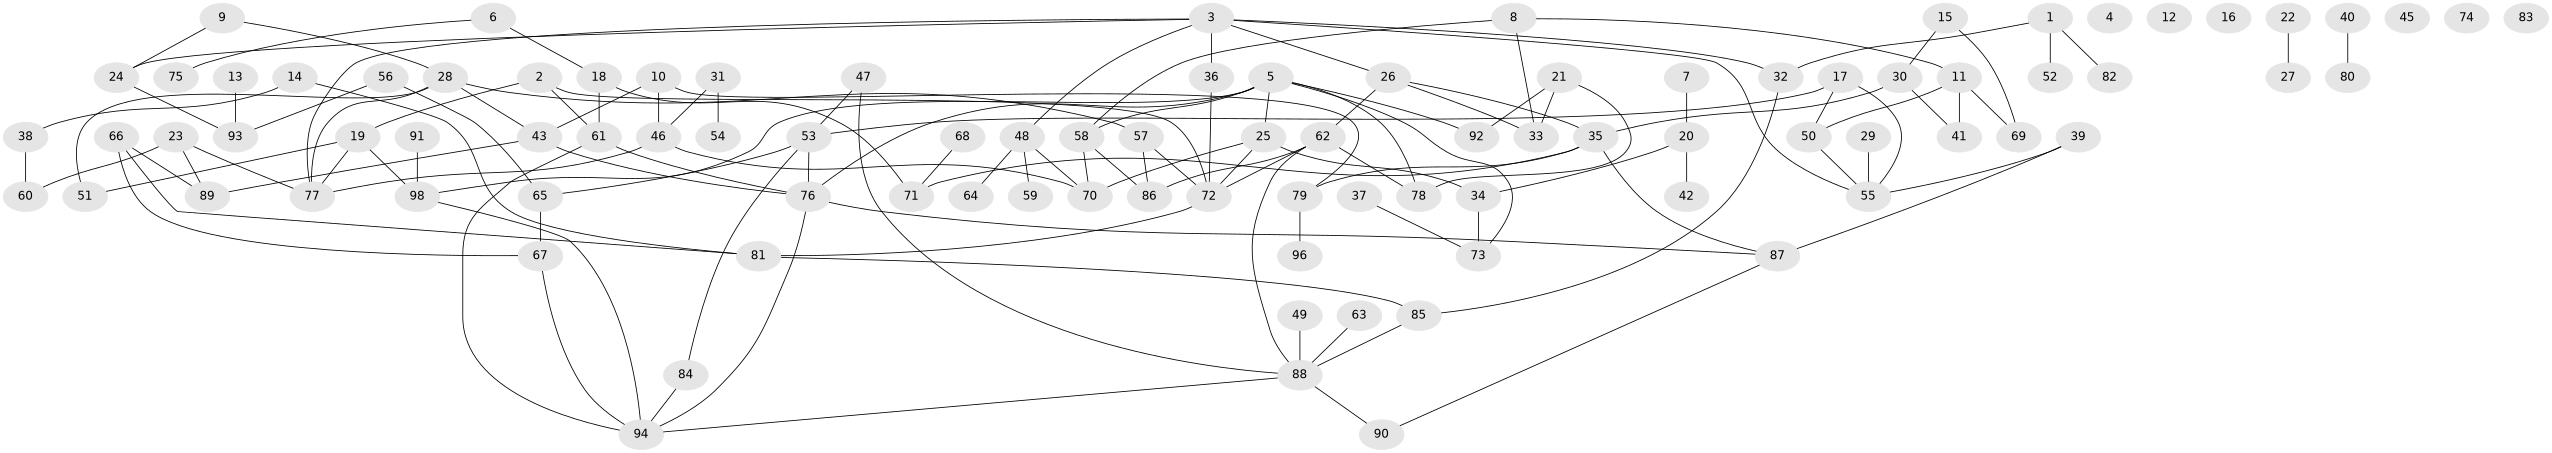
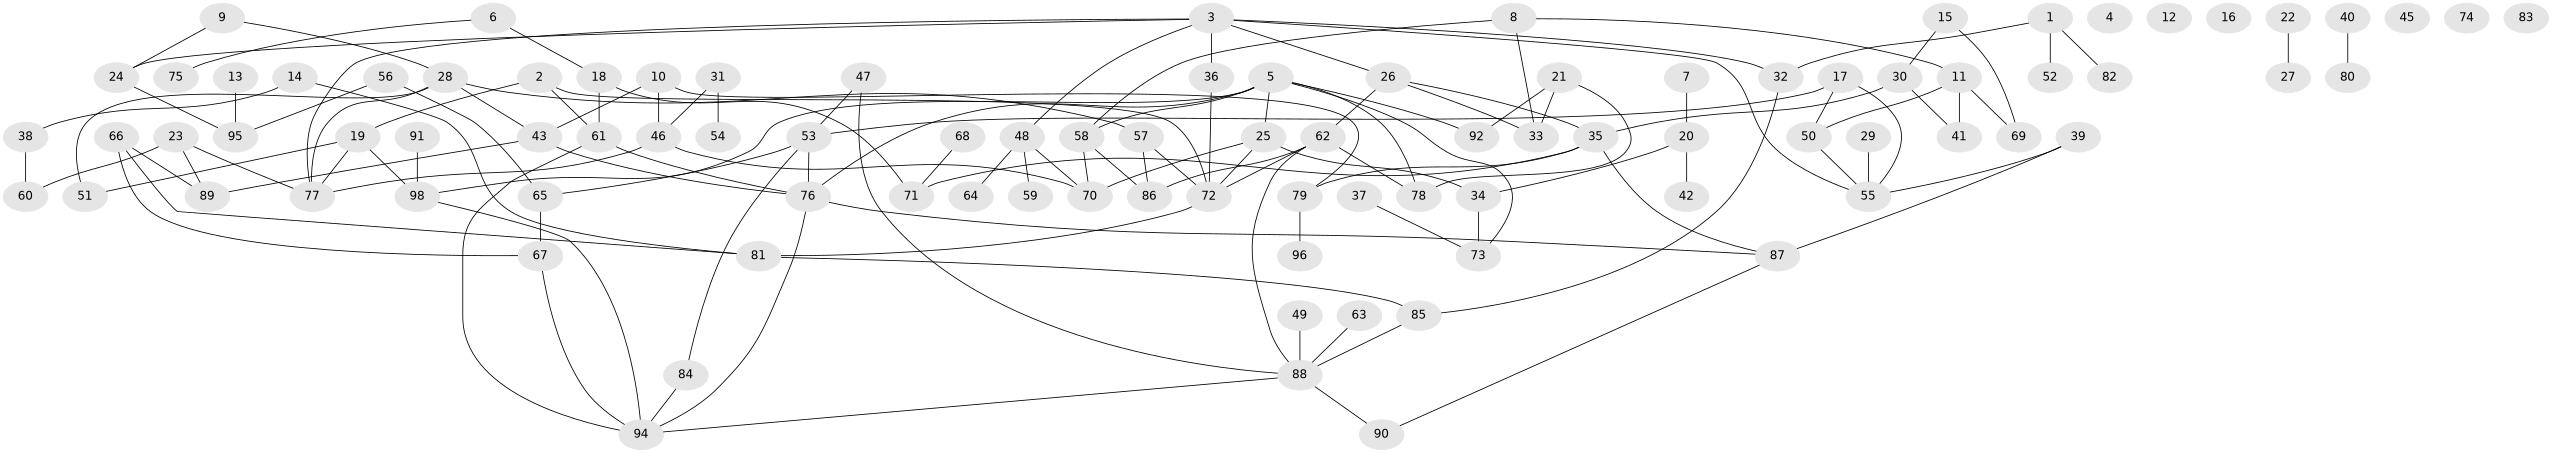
(236, 137) -> (236, 137)
